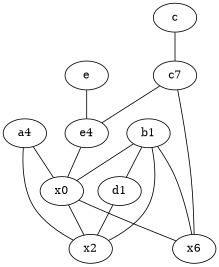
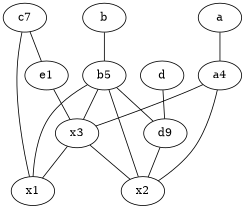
none -> (104, 18)
(175, 18) -> none
none -> (220, 18)
(87, 75) -> none
none -> (162, 75)
(87, 133) -> (47, 75)
(149, 133) -> (104, 75)
(62, 191) -> (77, 133)
(120, 191) -> (165, 133)
(194, 249) -> (33, 191)
